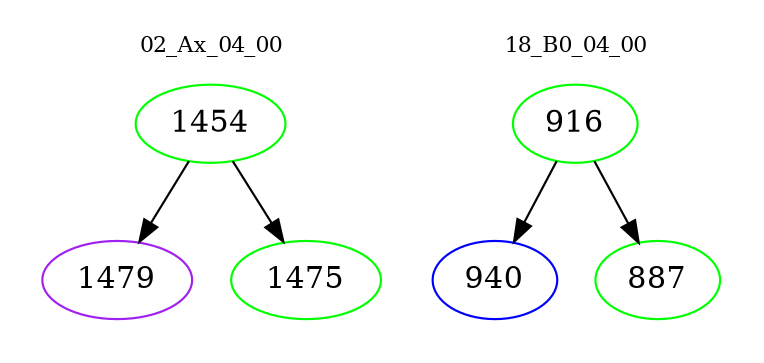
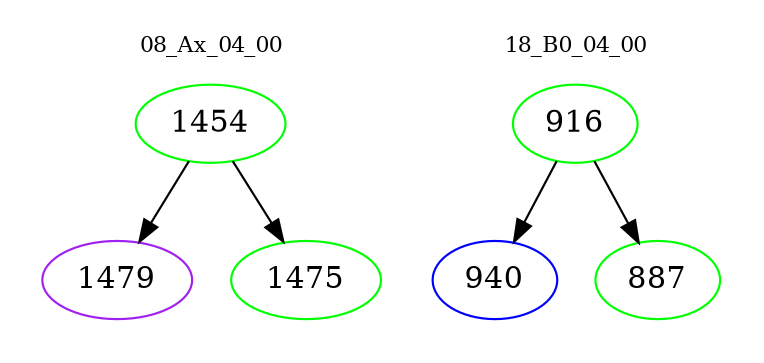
(212, 47) -> (212, 47)
